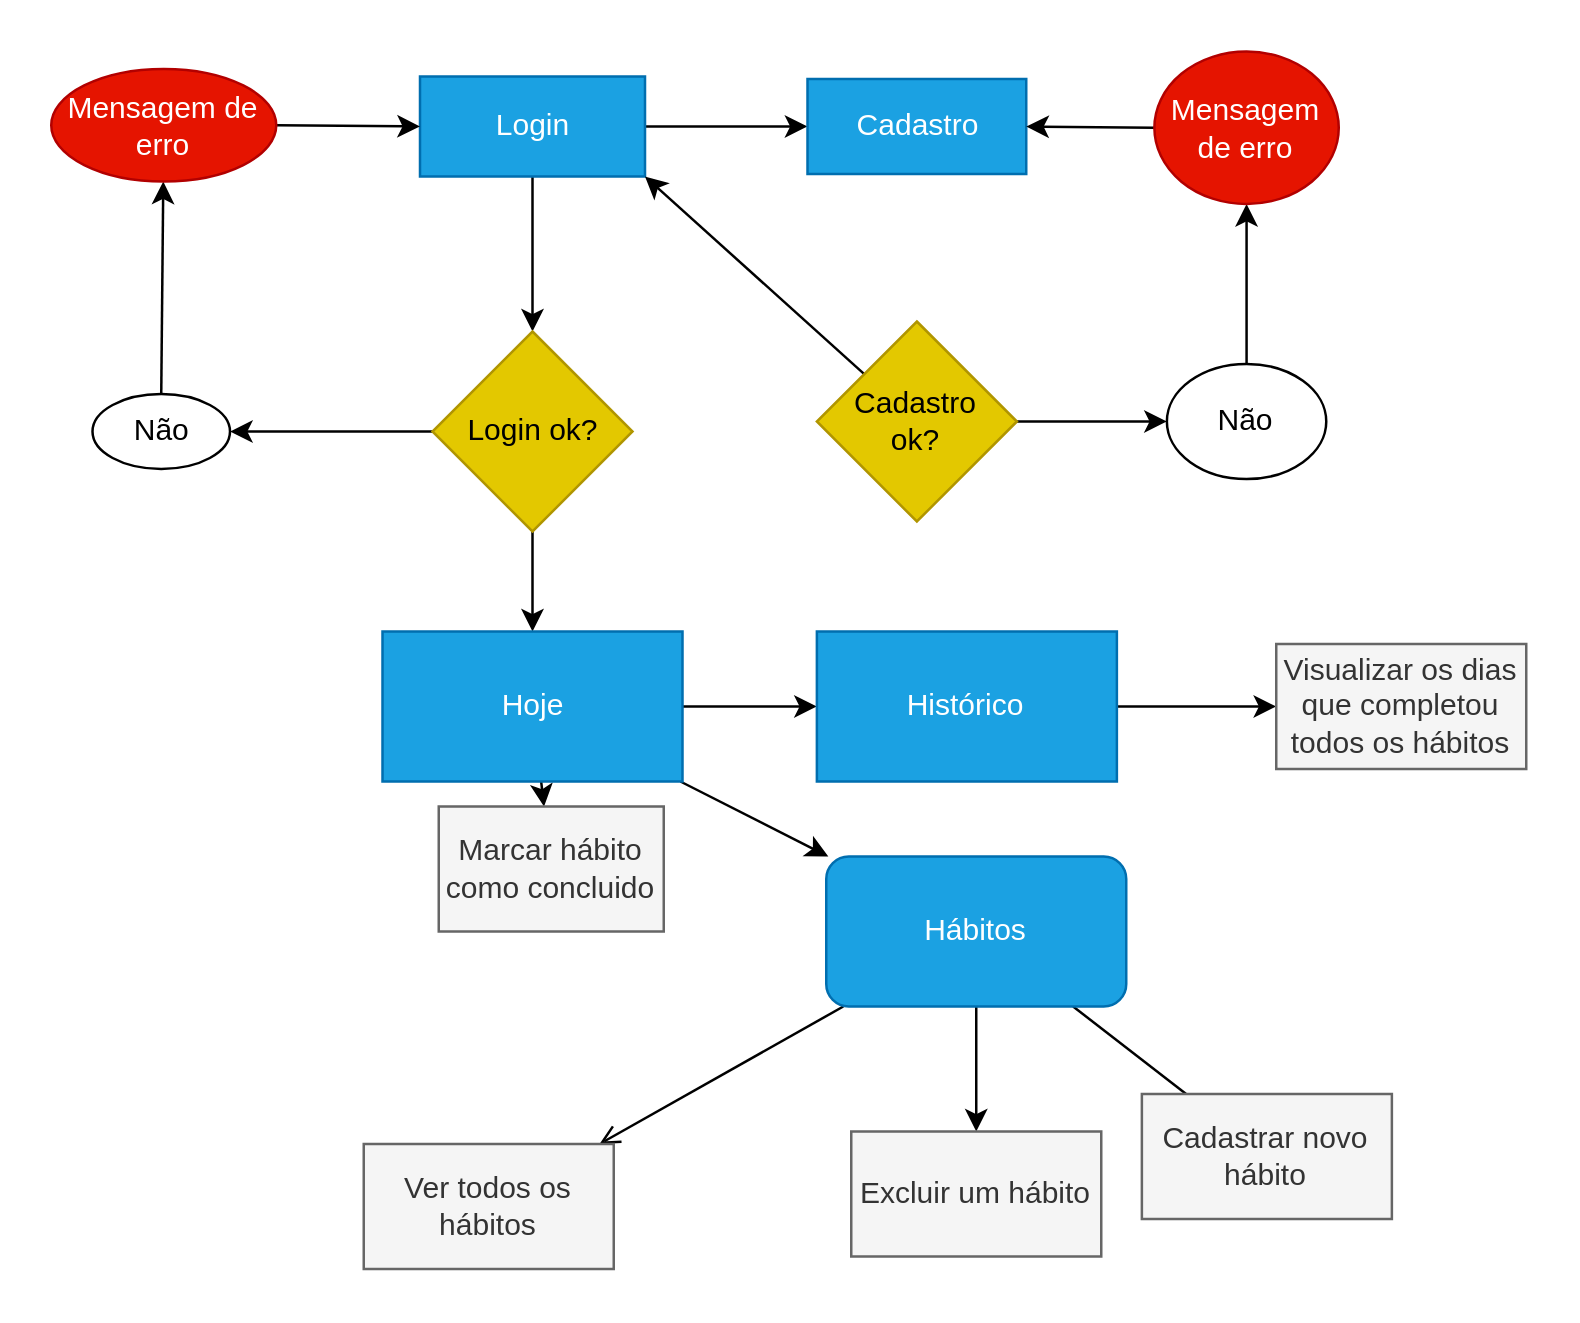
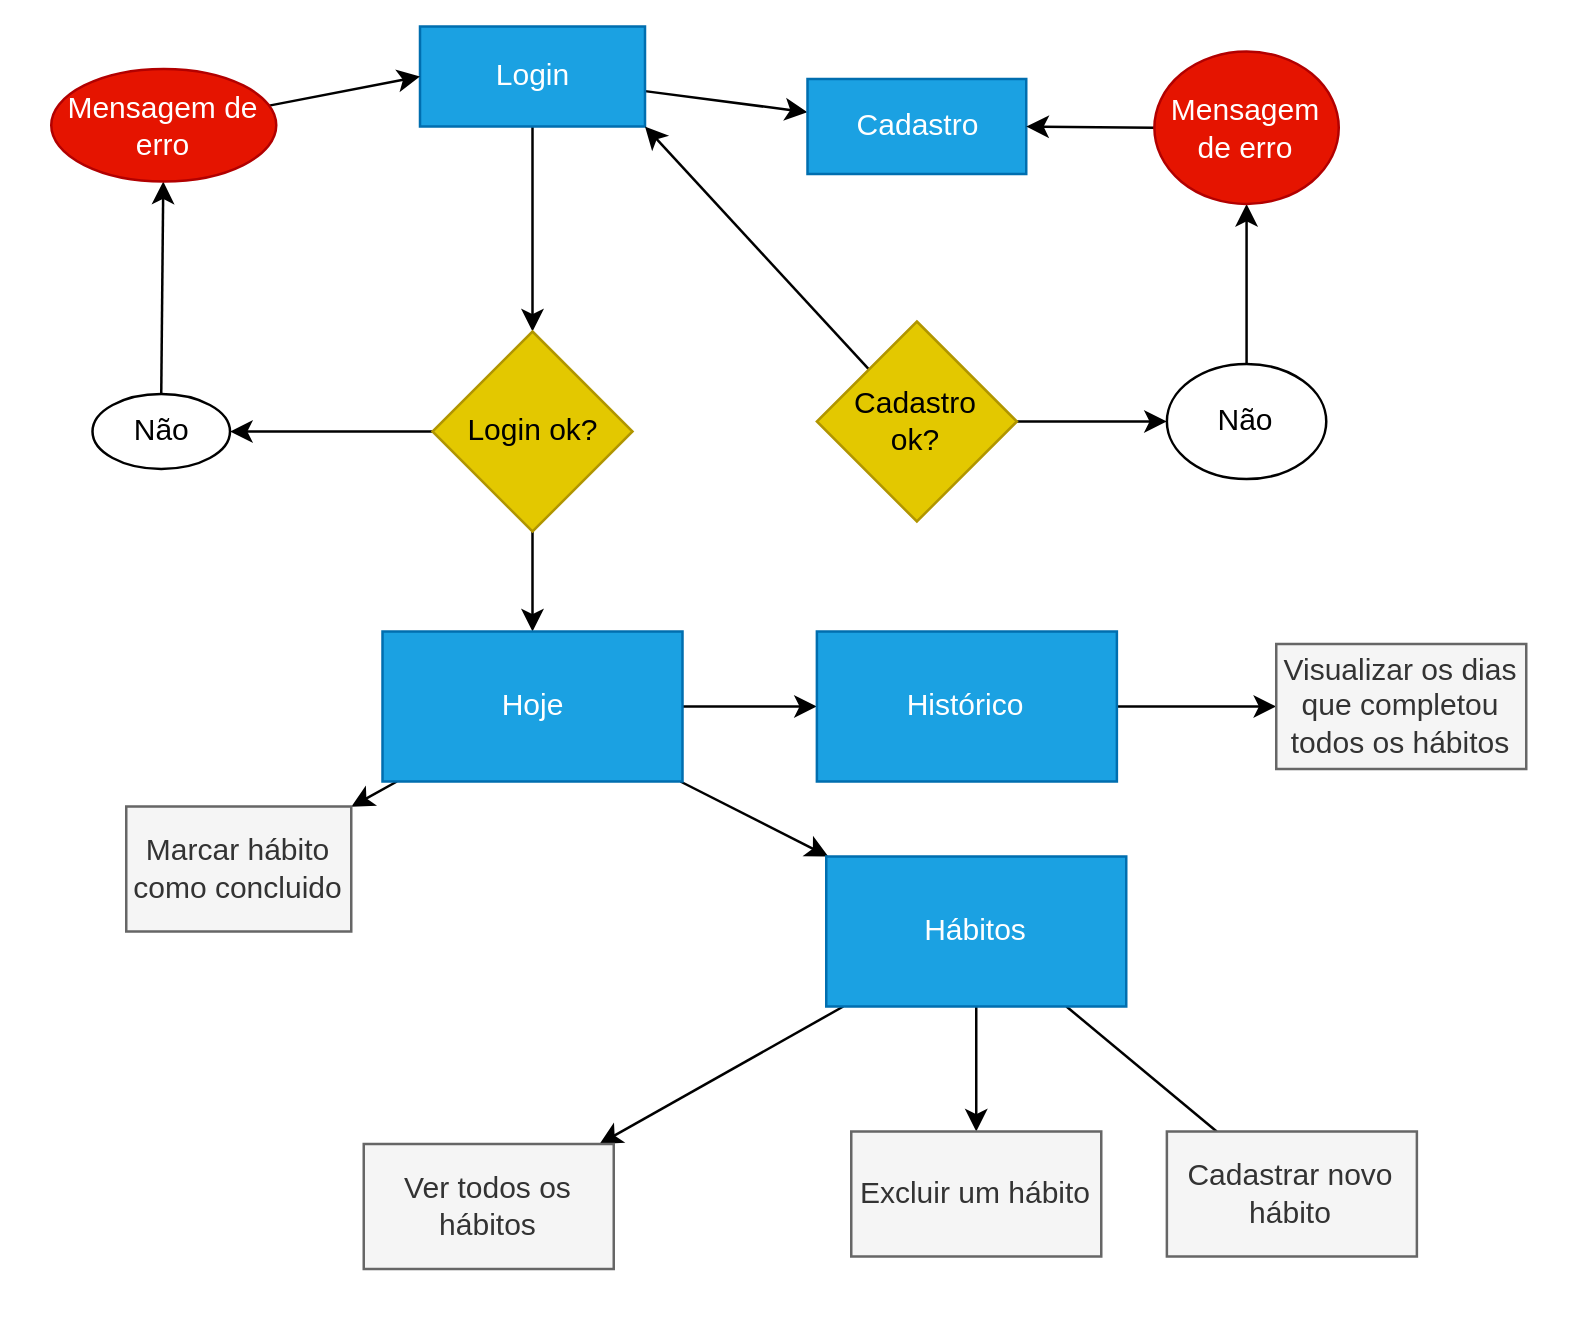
(533, 126) -> (533, 76)
(551, 869) -> (239, 869)
(976, 931) -> (976, 931)
(611, 1137) -> (615, 1135)
(1267, 1156) -> (1292, 1194)
